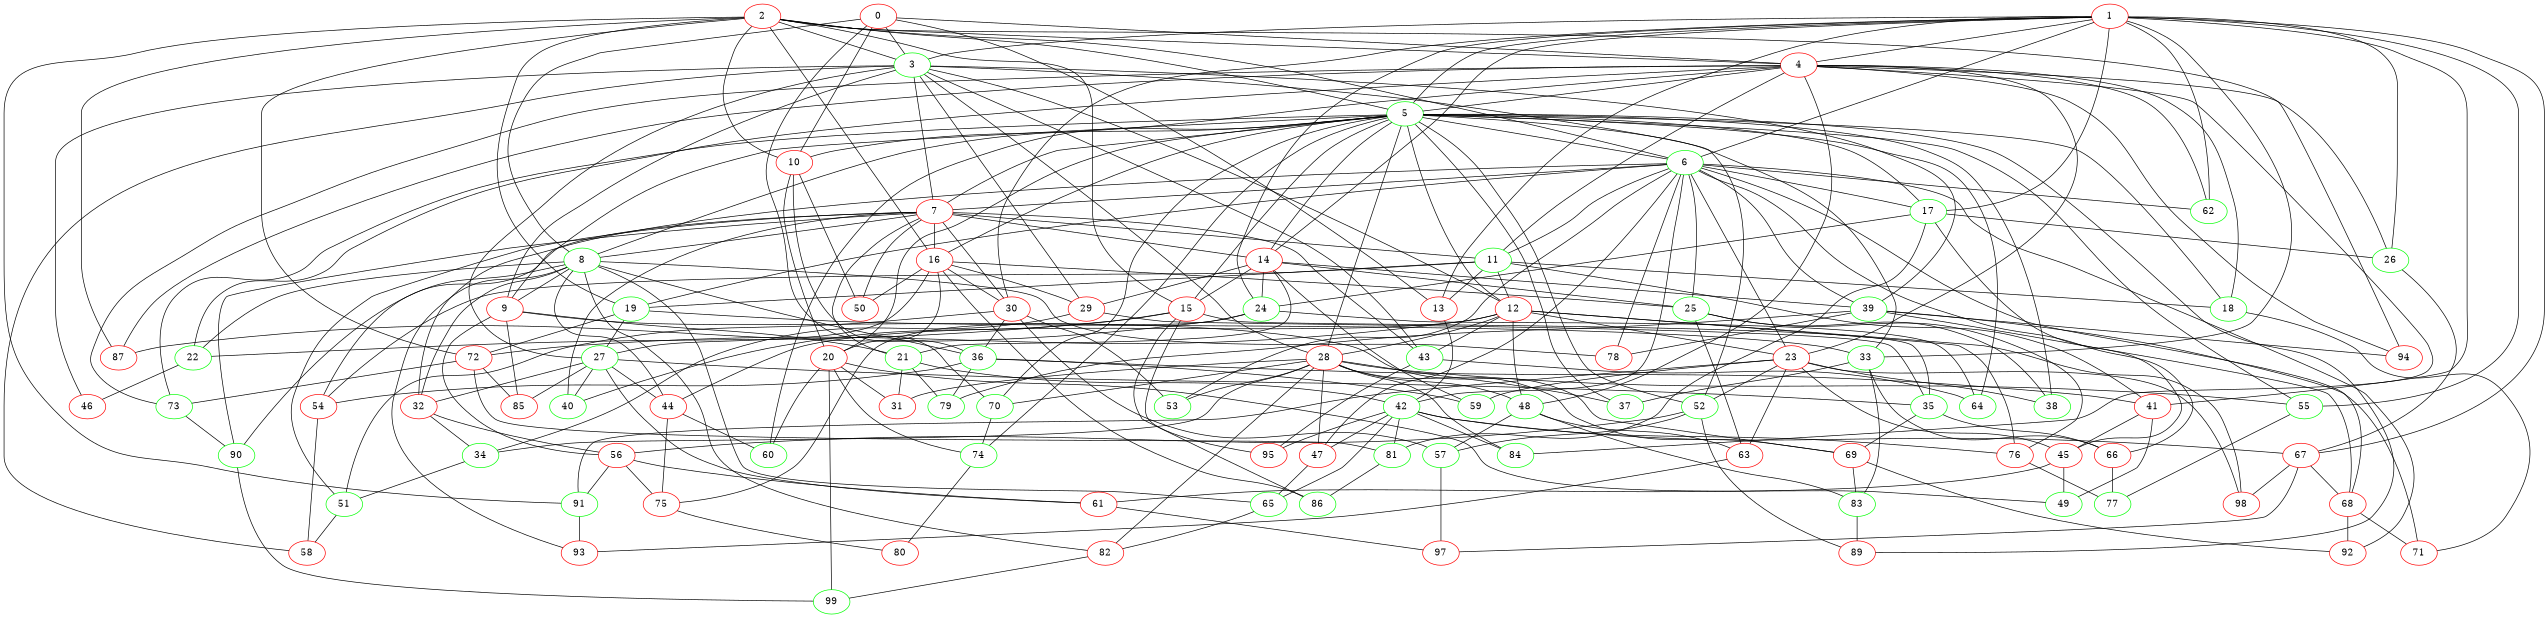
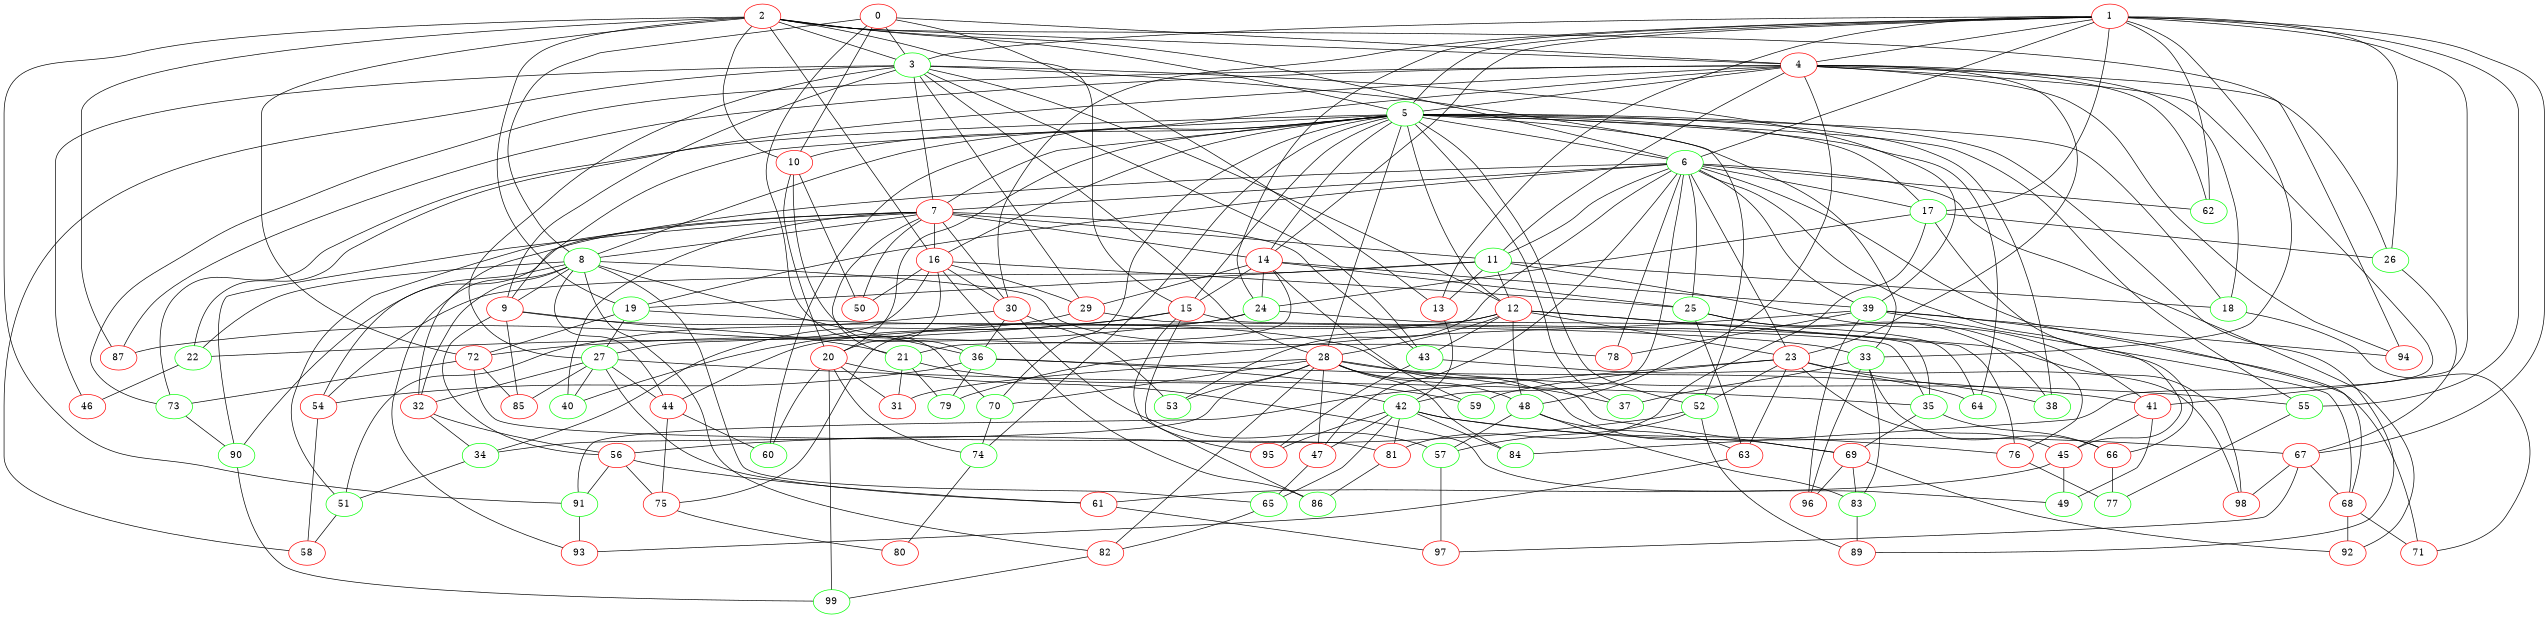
(1392, 455) -> (1392, 455)
none -> (1808, 504)
